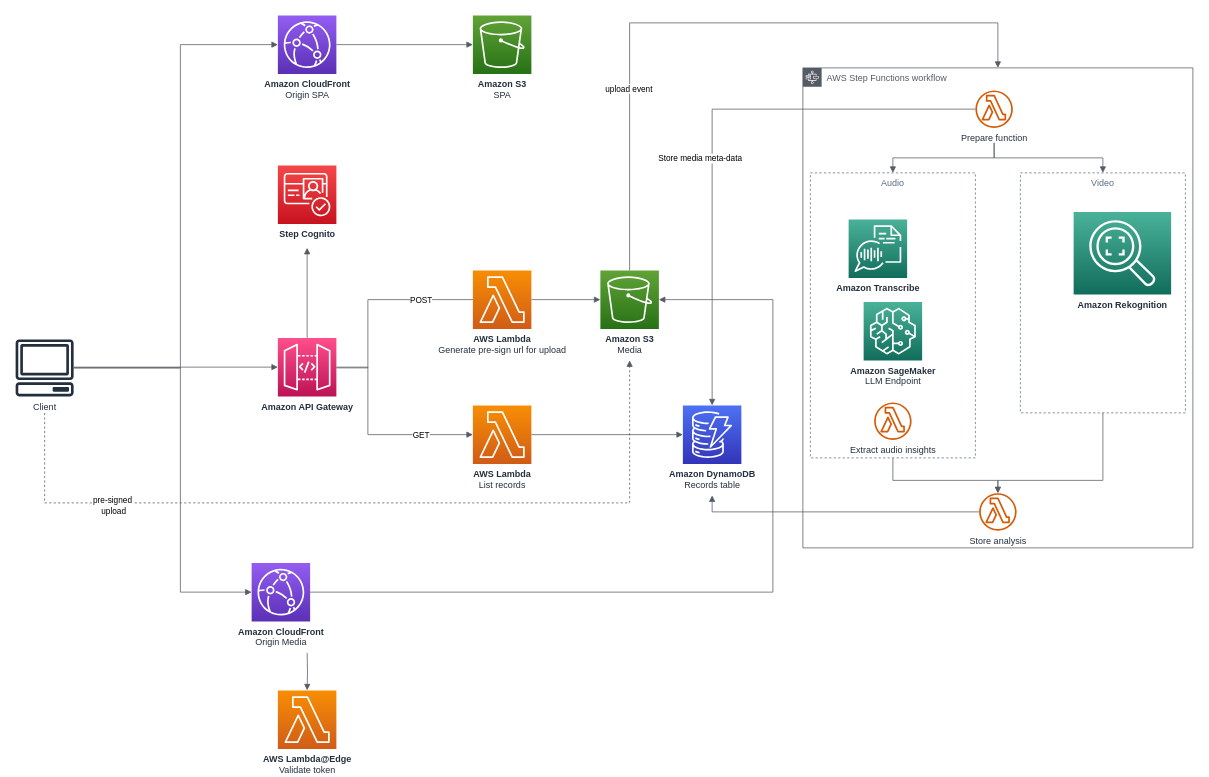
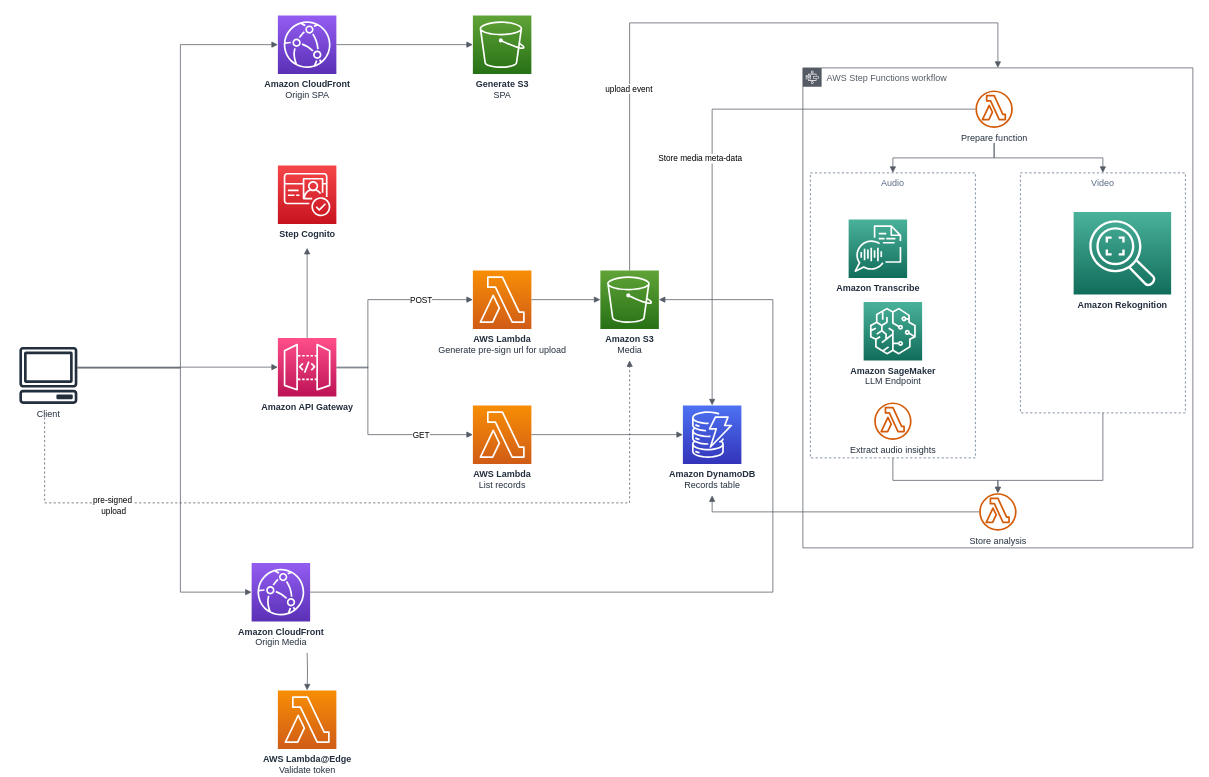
(503, 90) -> (503, 90)
(468, 300) -> (465, 300)
(45, 368) -> (48, 375)
